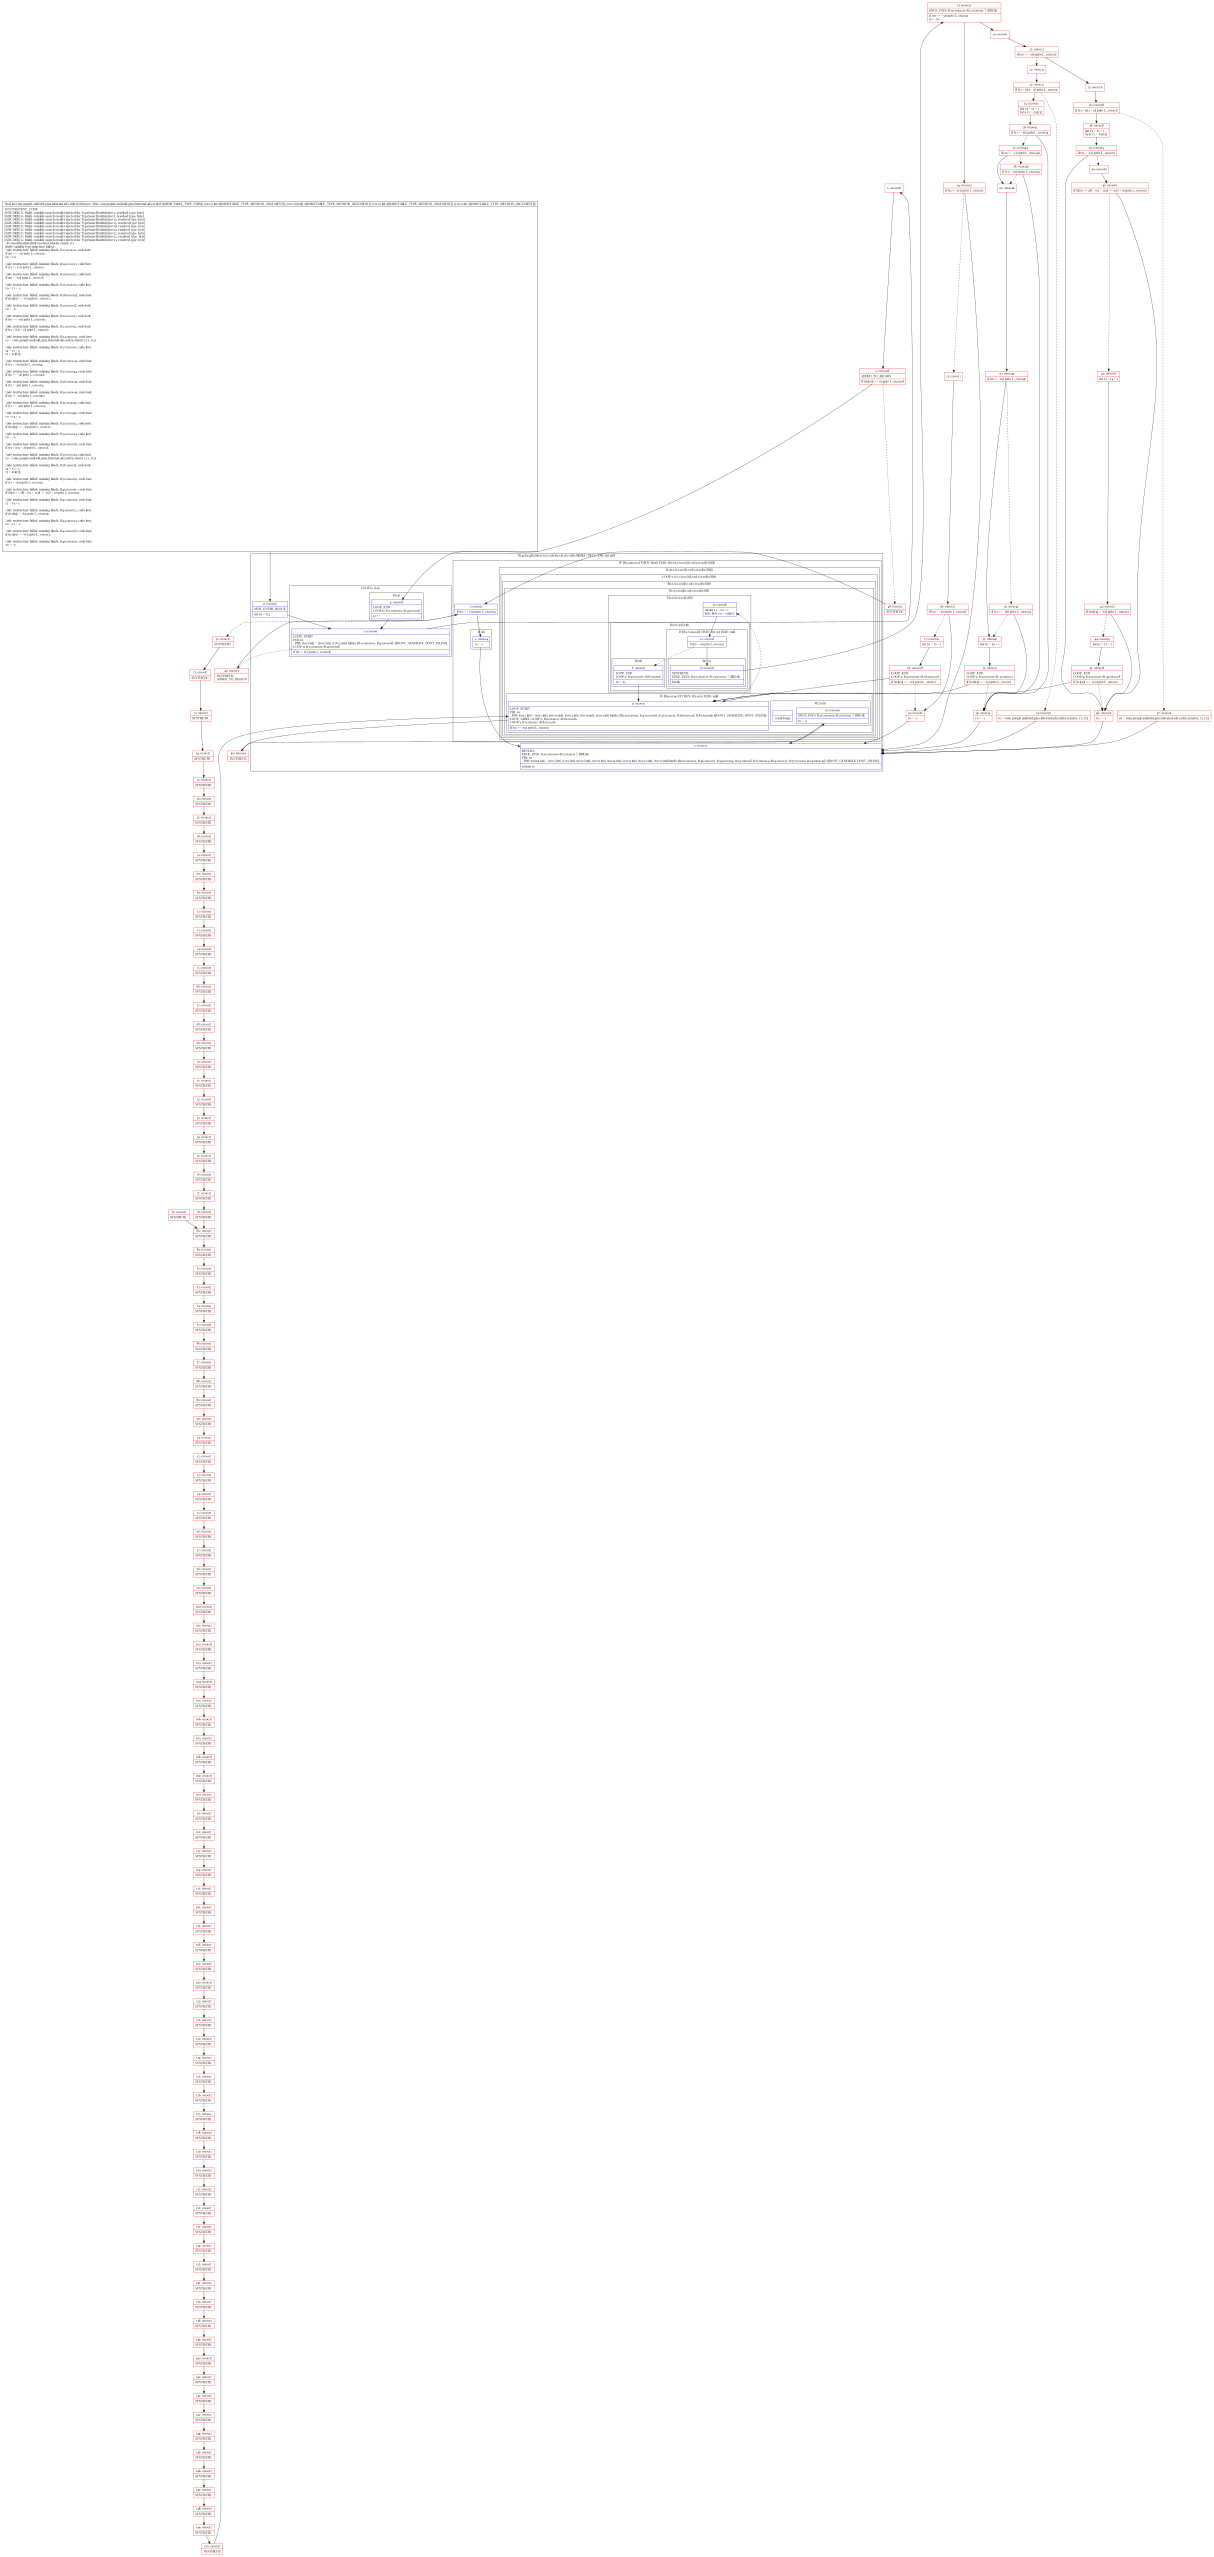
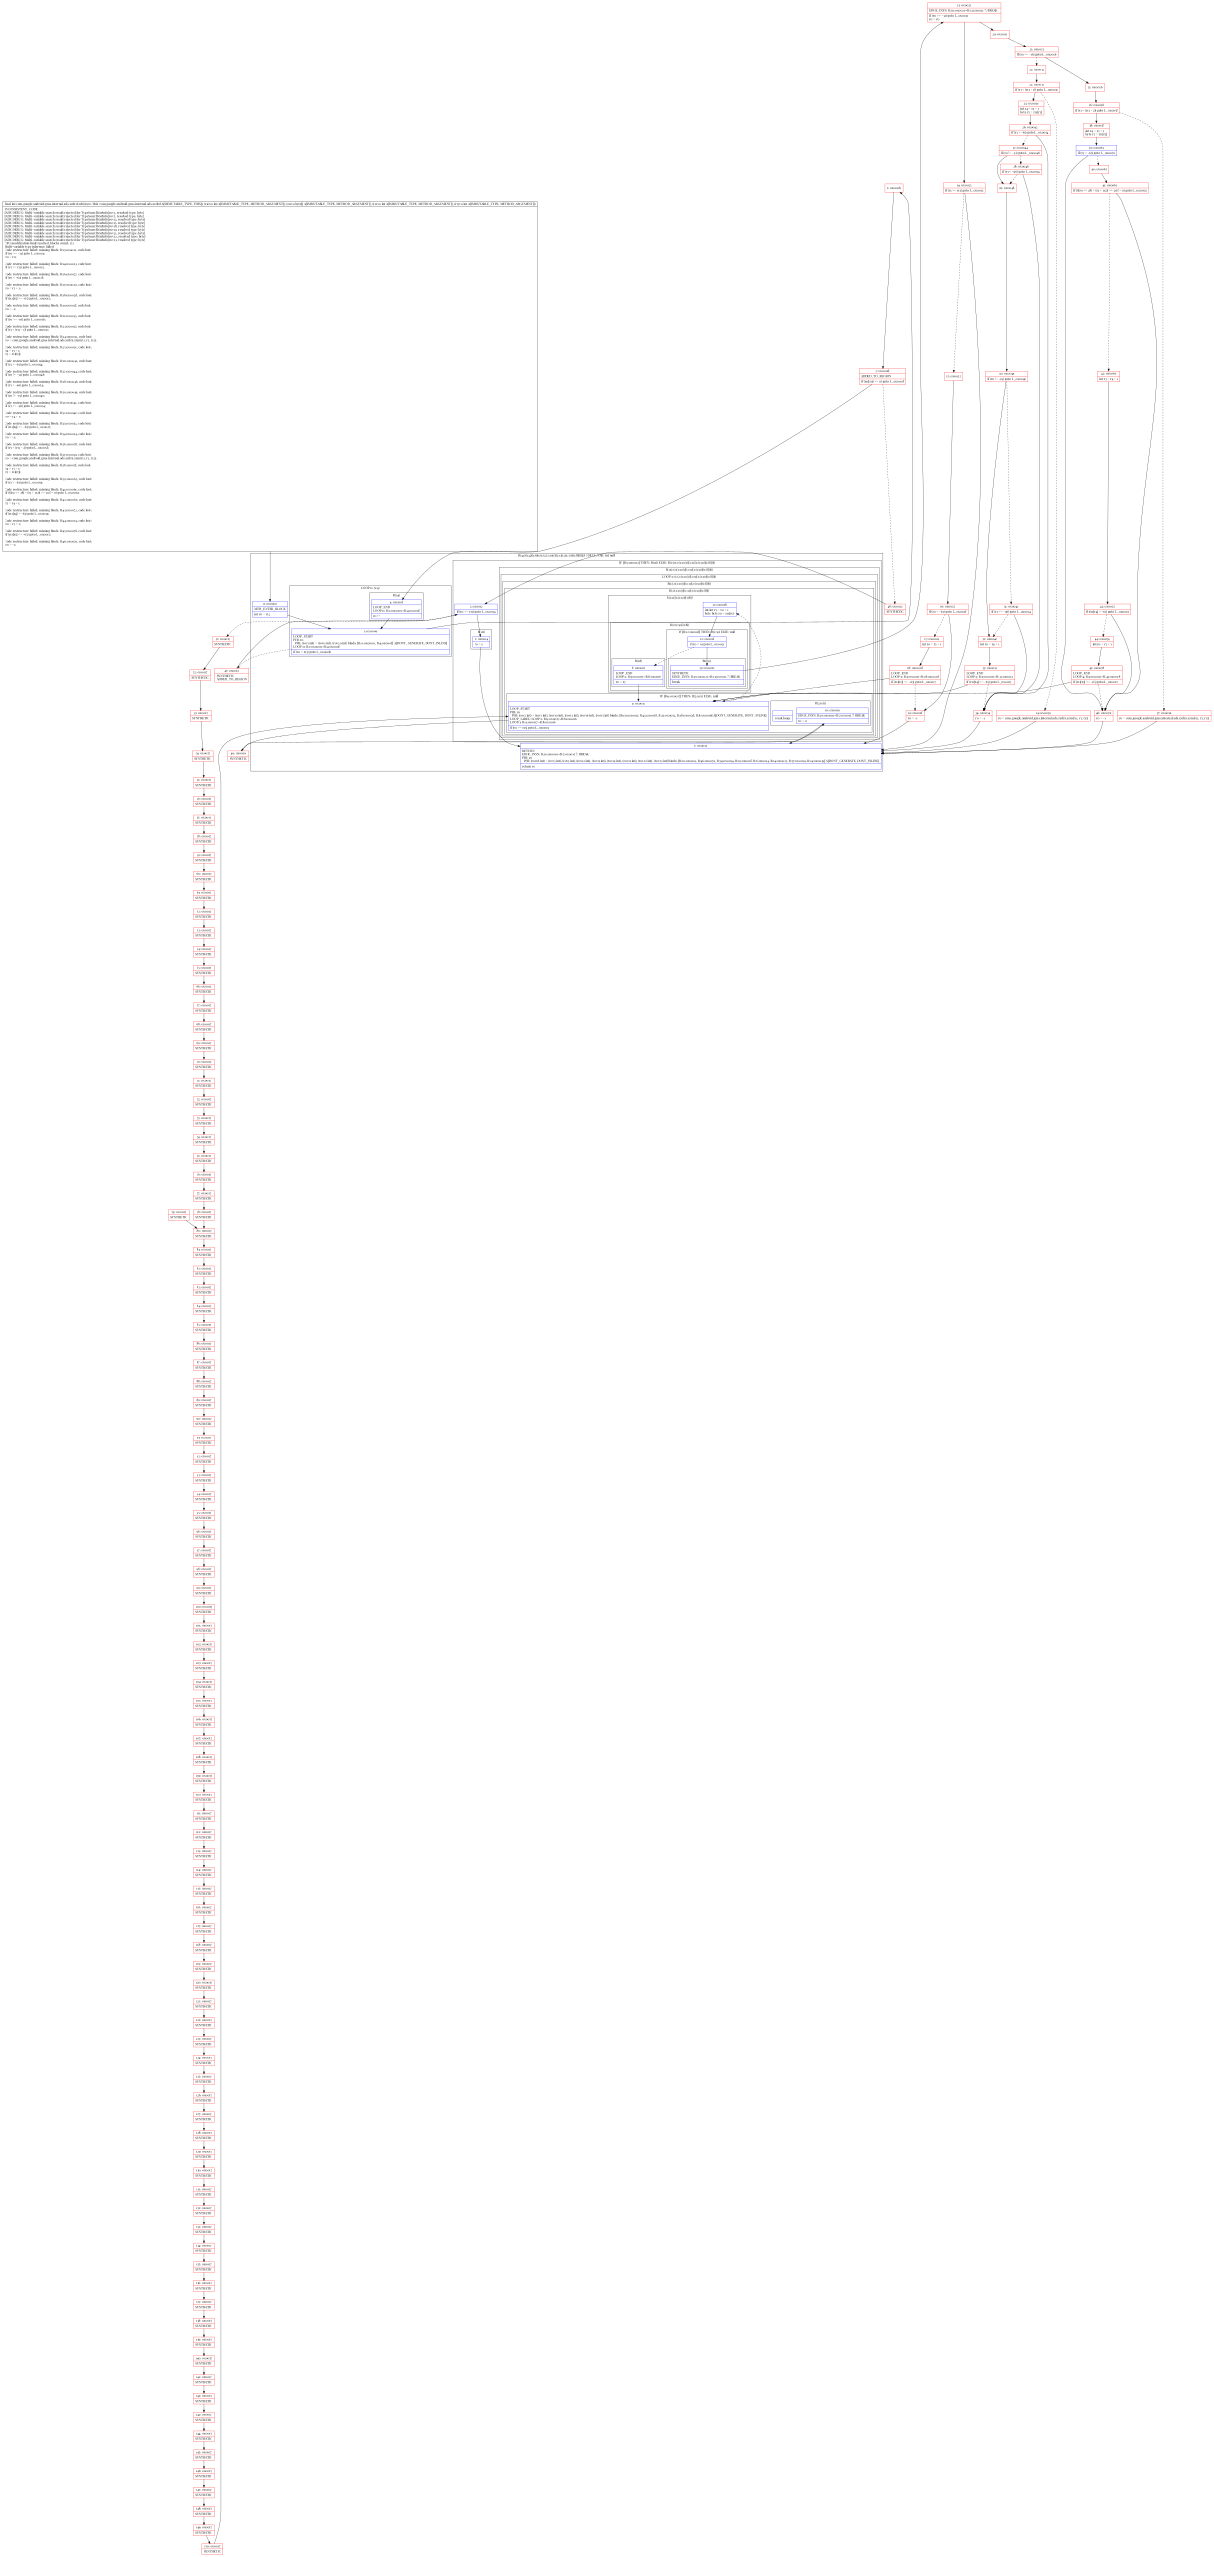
(1096, 151) -> (1096, 151)
